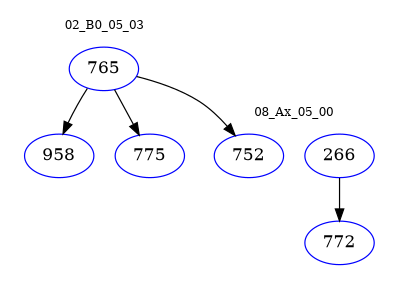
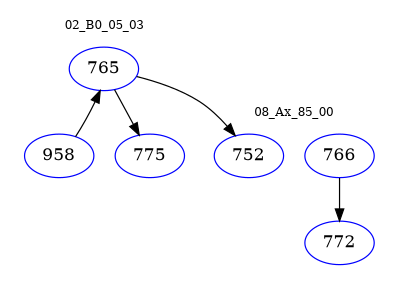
(77, 105) -> (86, 120)
(294, 113) -> (294, 113)
(340, 156) -> (340, 156)
